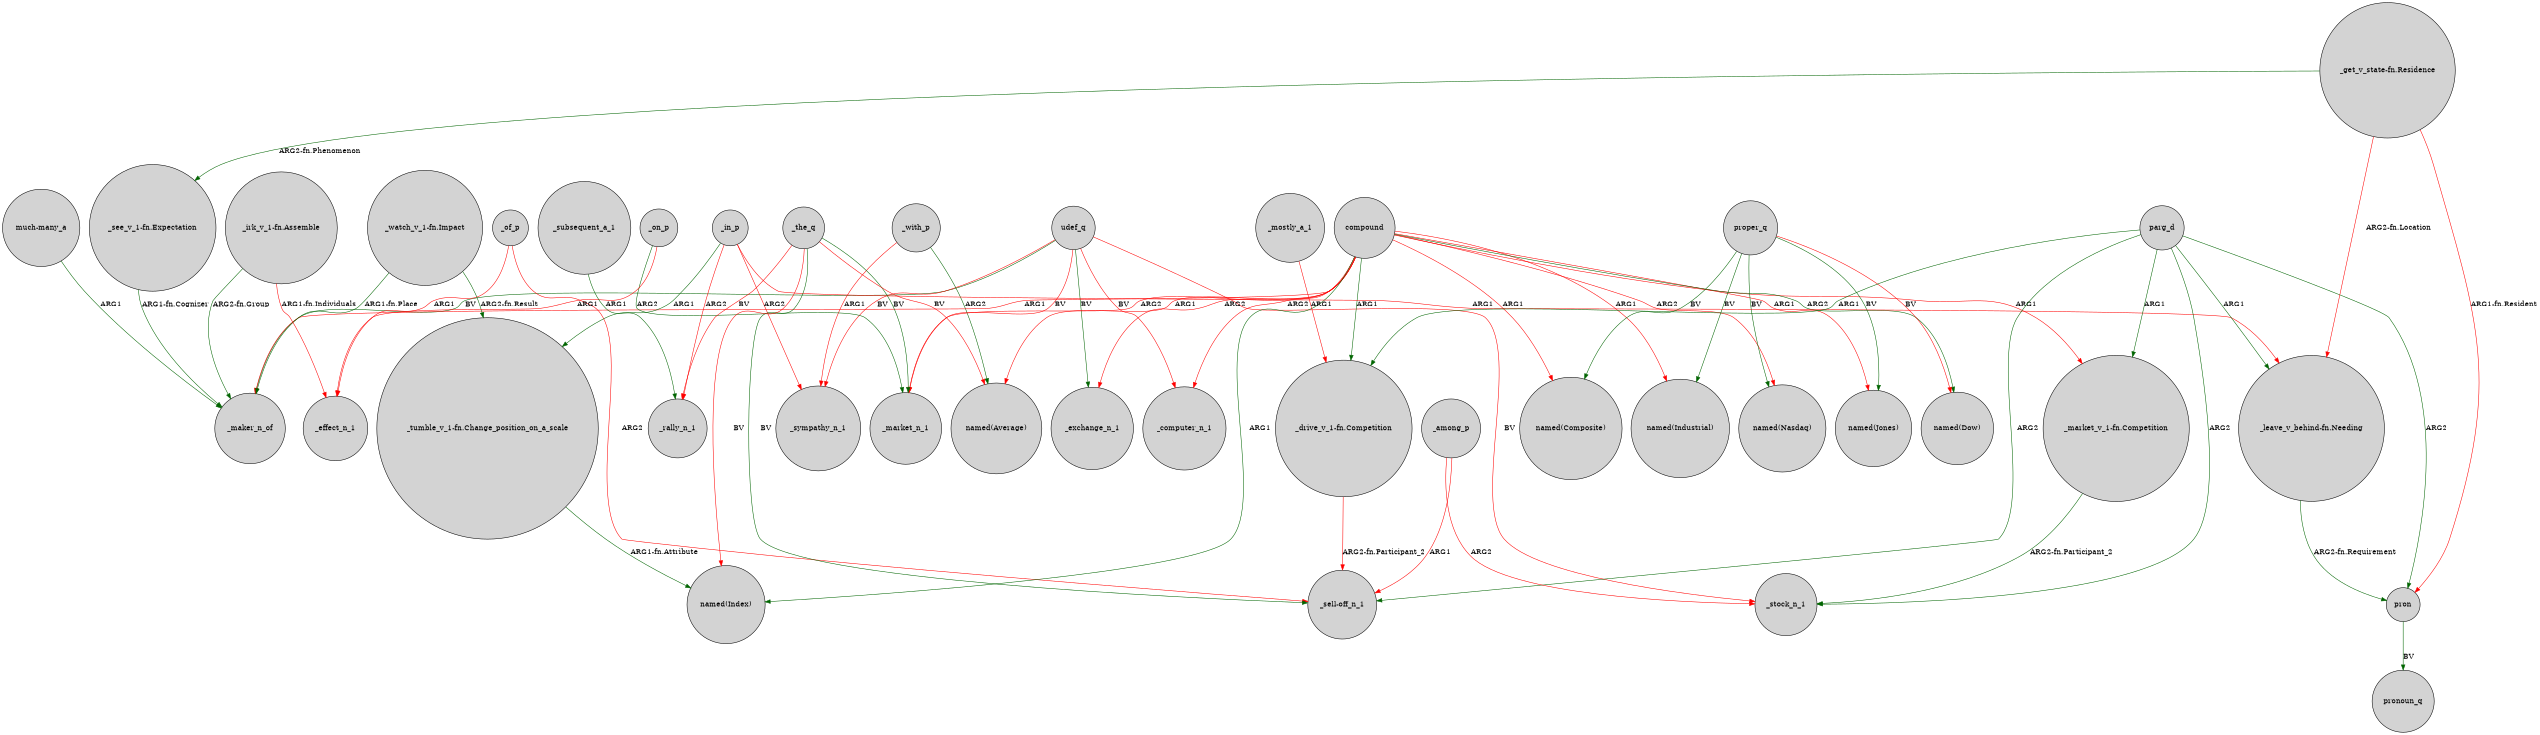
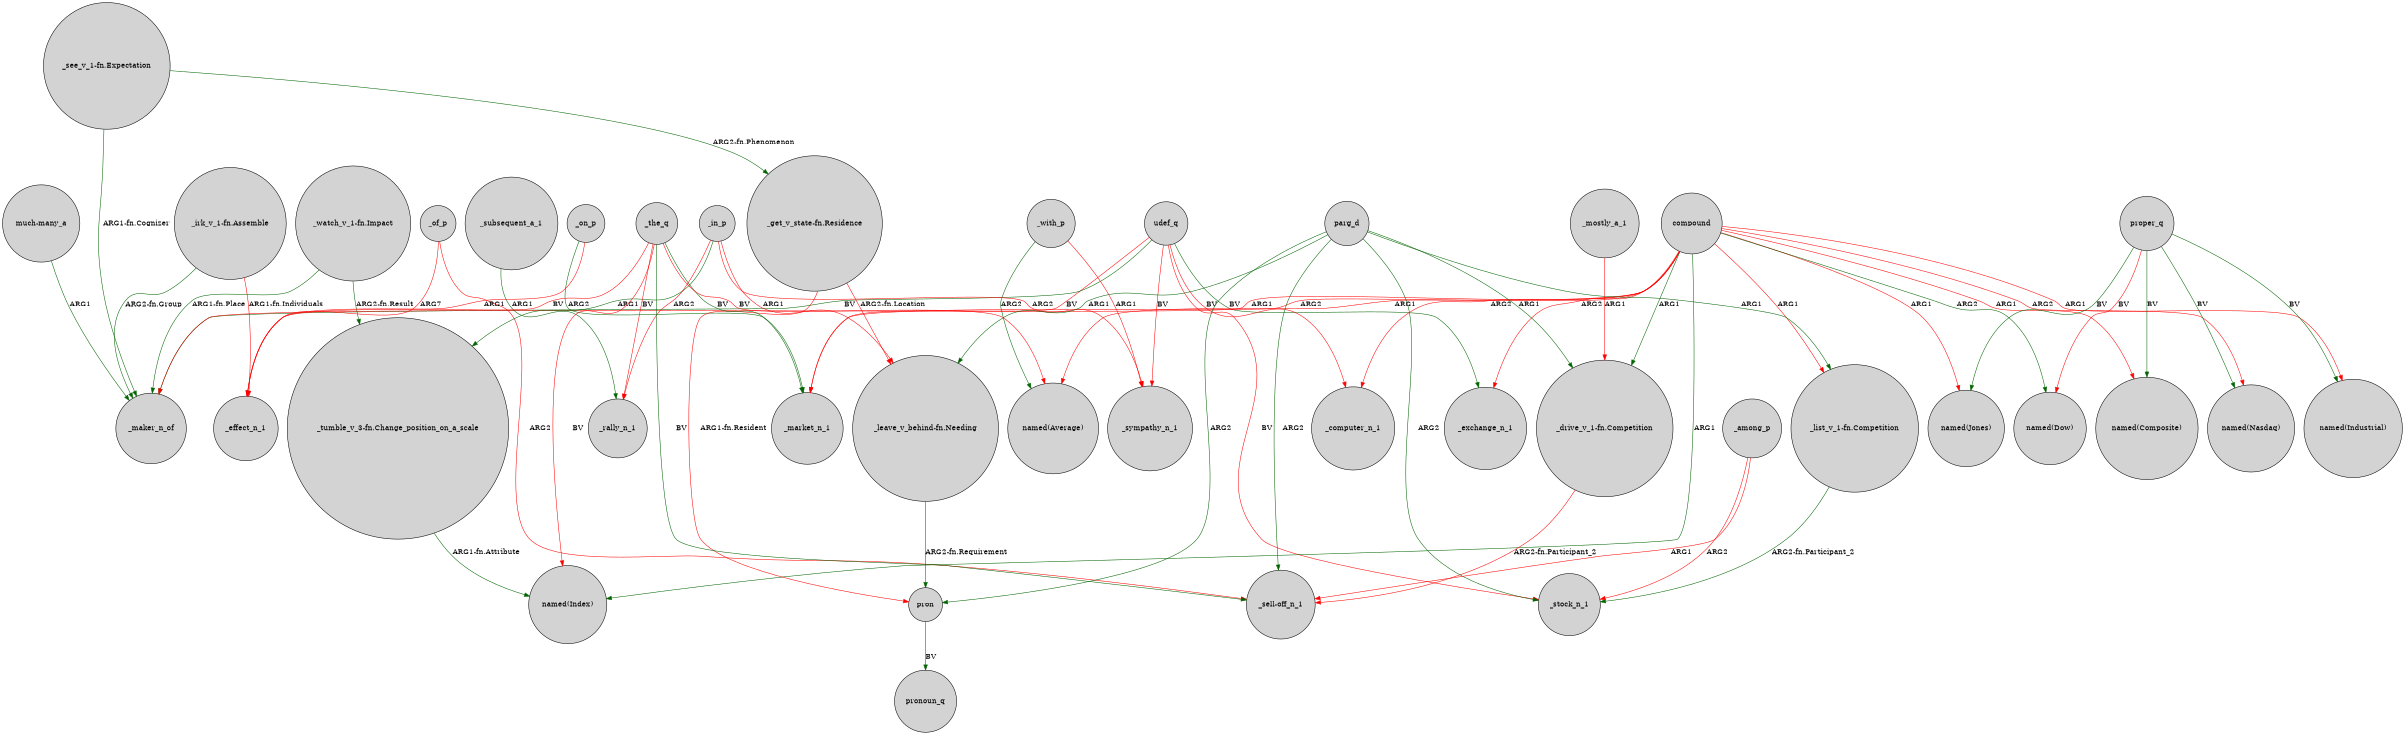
(1255, 87) -> (472, 100)
(445, 304) -> (431, 304)
none -> (544, 304)
(488, 428) -> (398, 428)
(2116, 428) -> (1855, 428)
